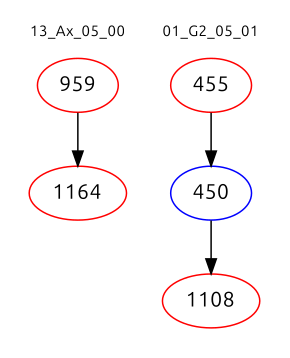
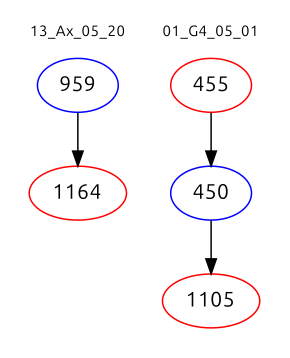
(78, 32) -> (78, 32)
(211, 32) -> (211, 32)
(78, 85) -> (78, 85)
(211, 301) -> (211, 301)
